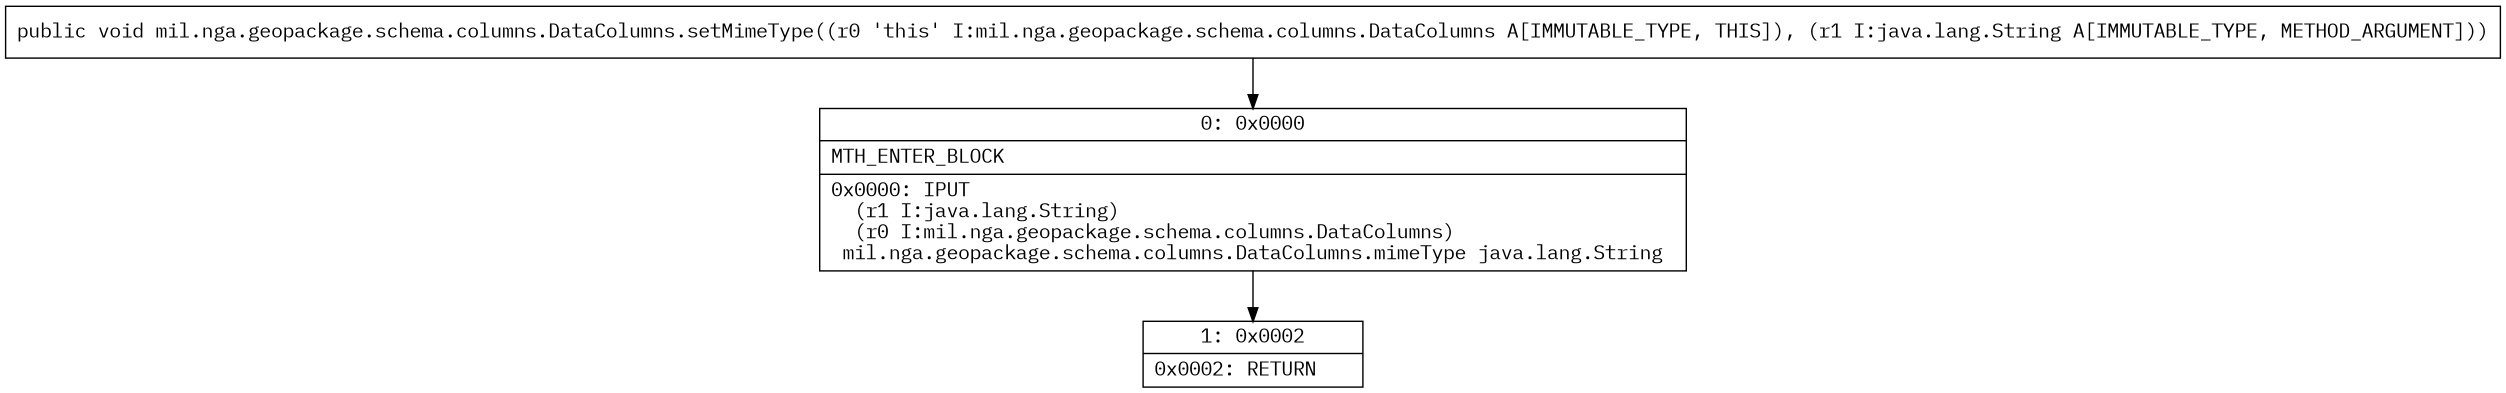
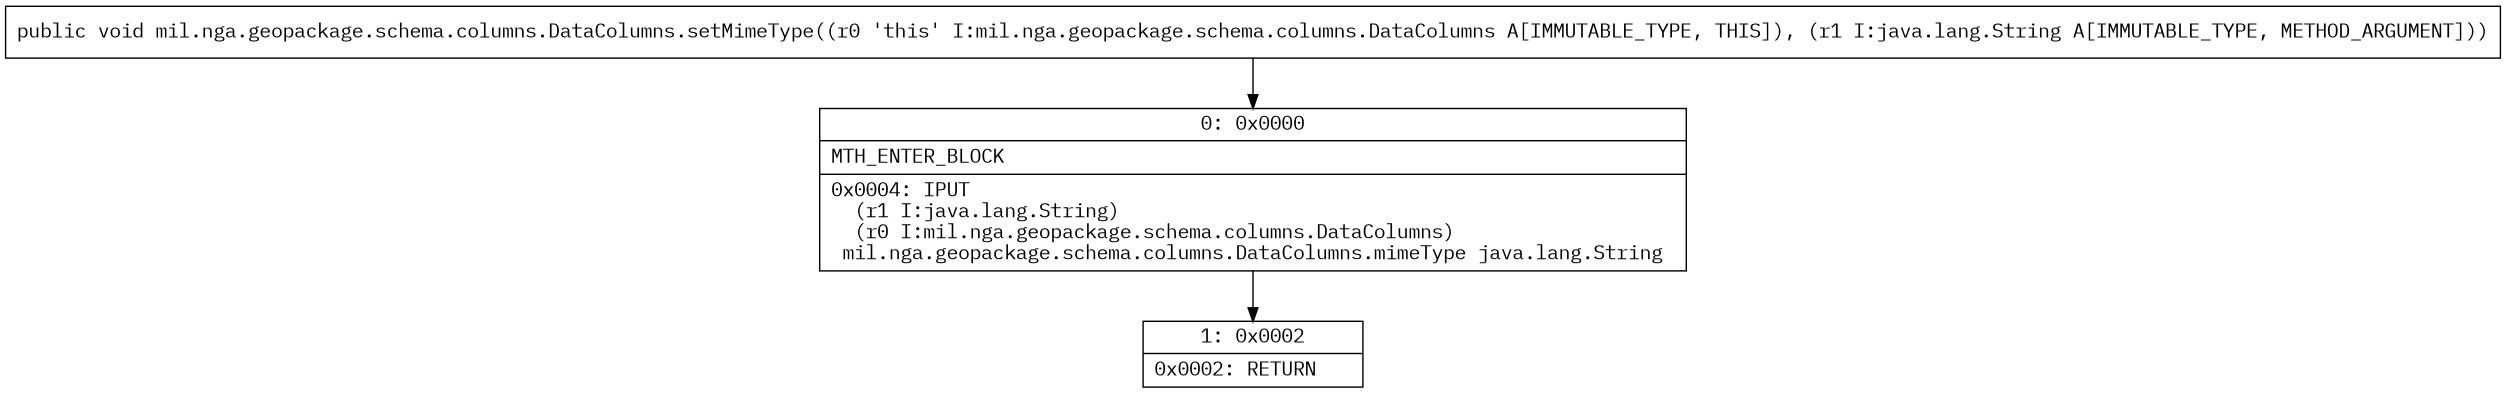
(912, 190) -> (912, 190)
